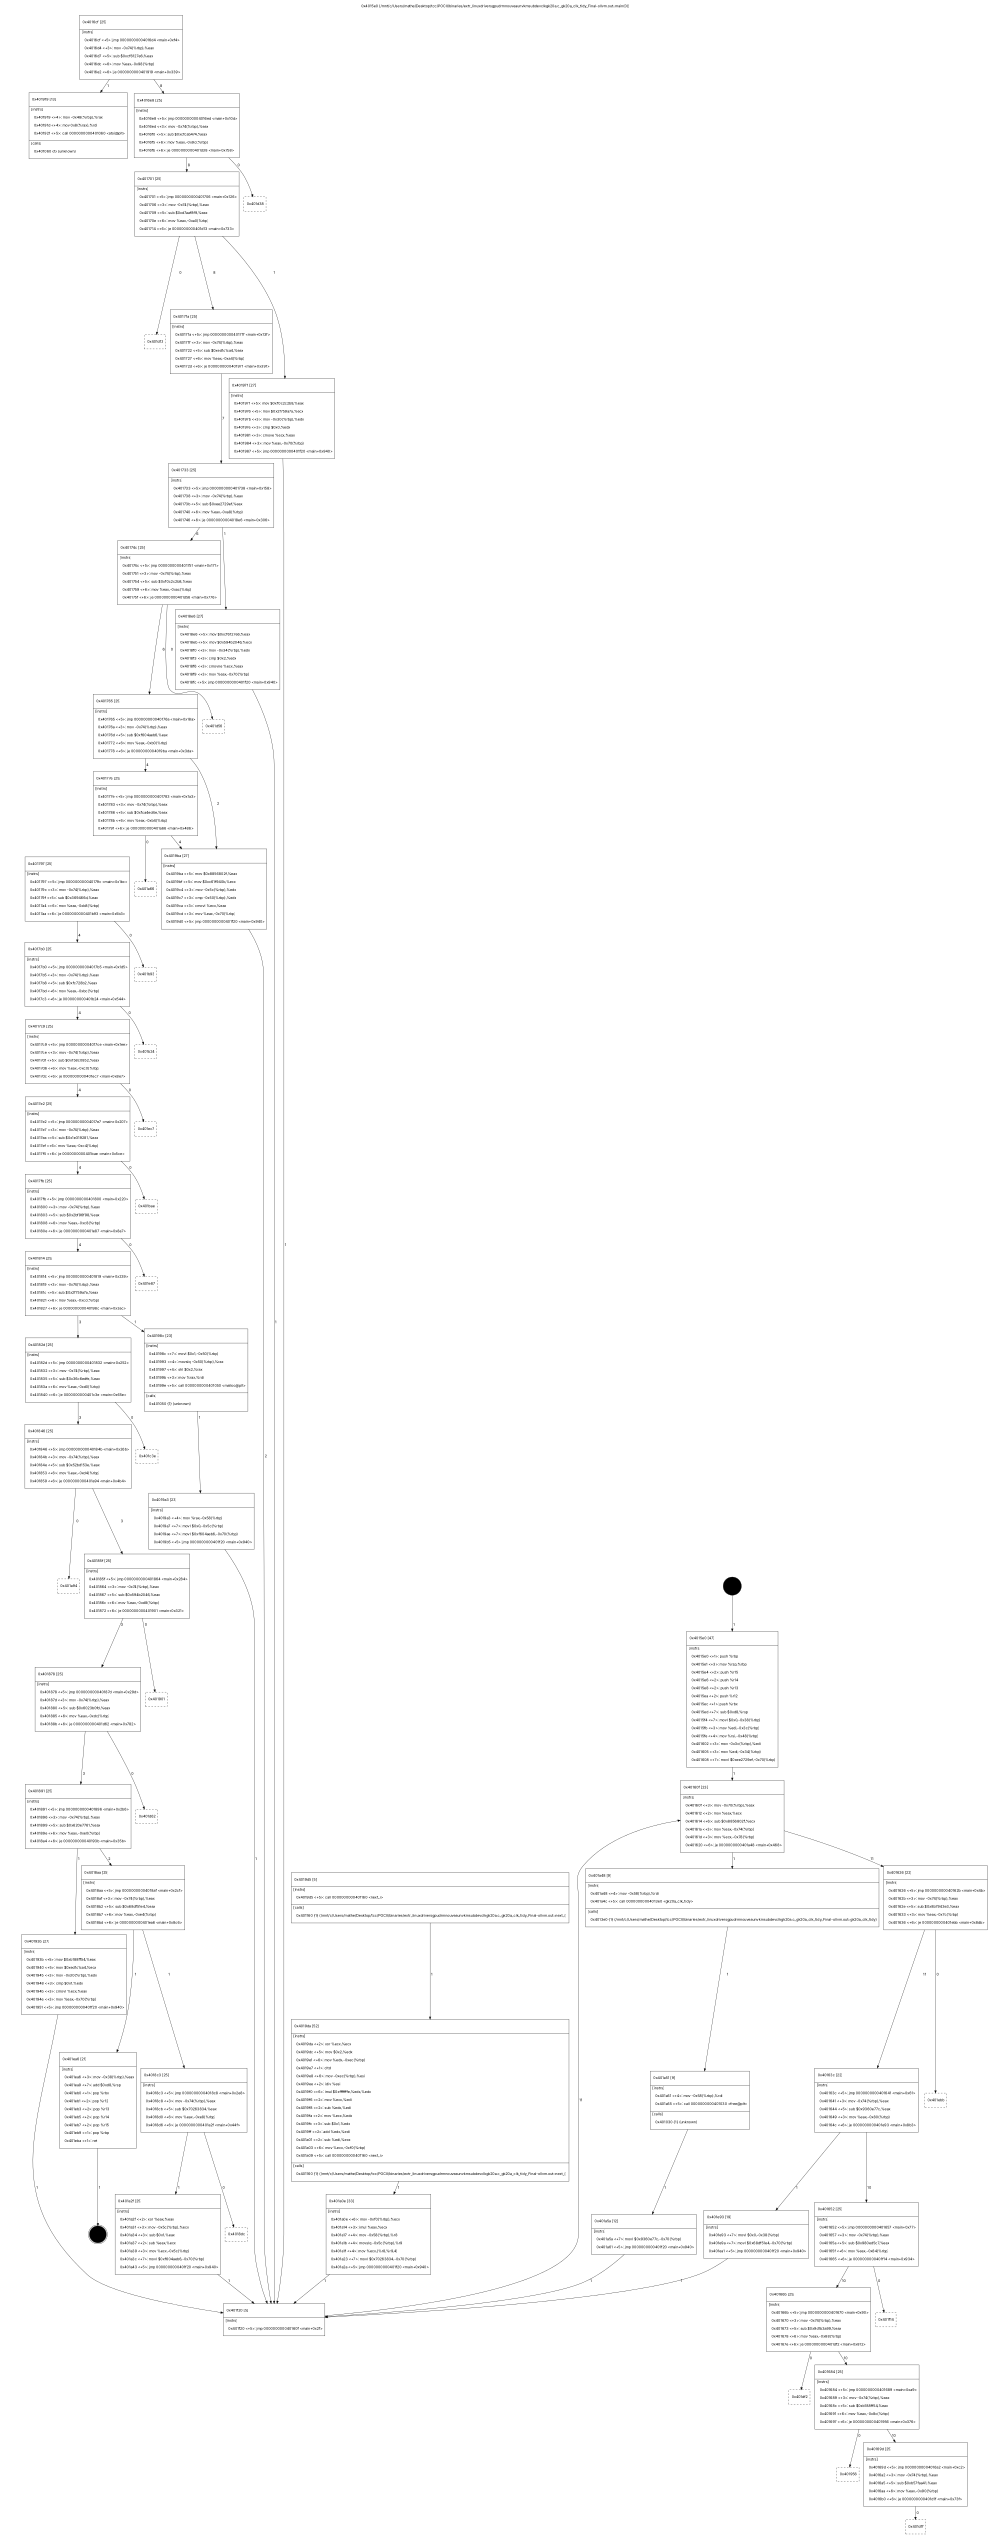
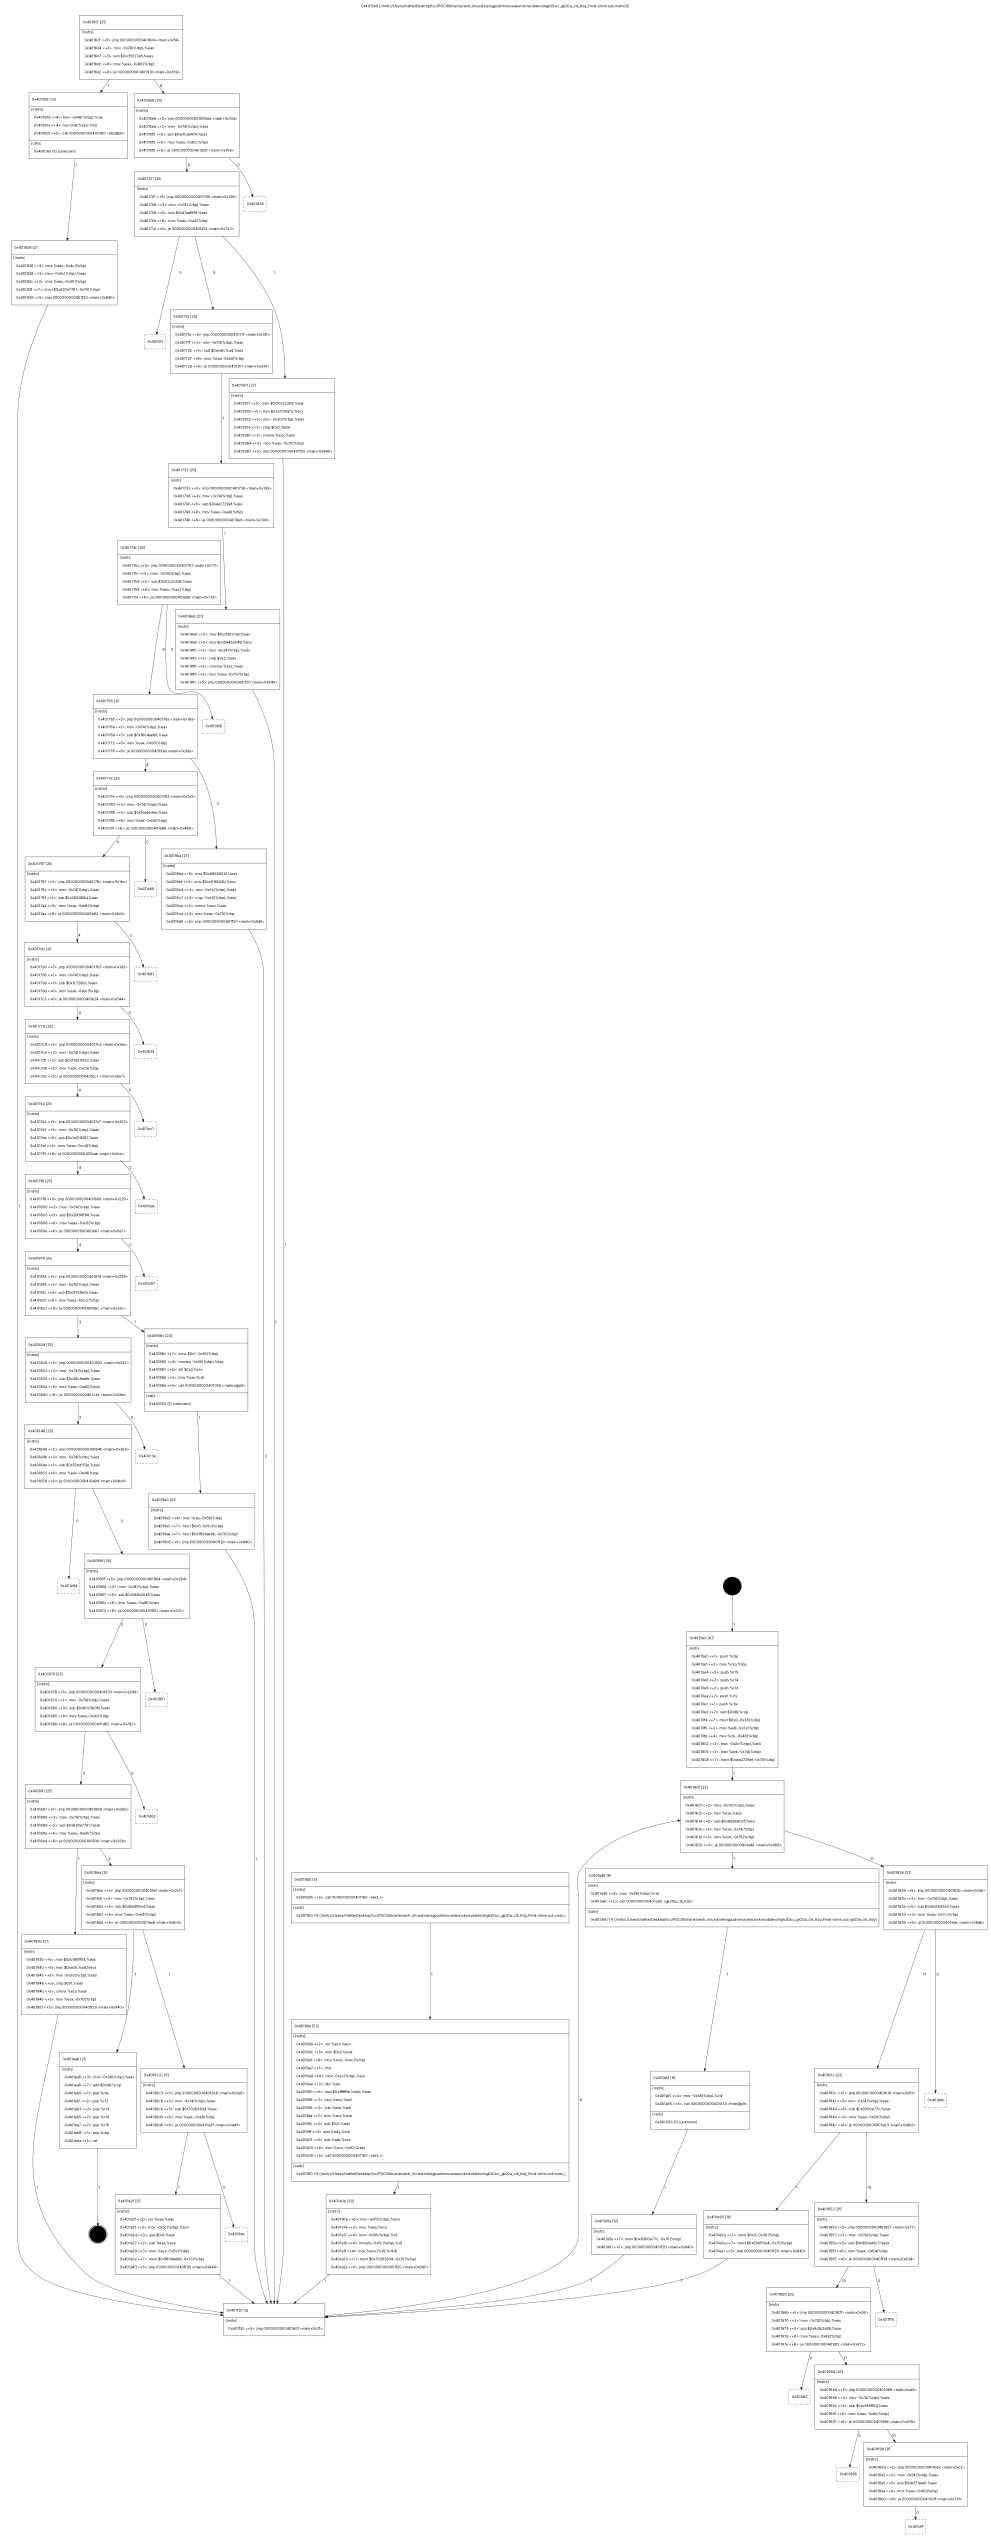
none -> (64, 273)
(196, 533) -> none
(176, 841) -> (112, 845)
(845, 2358) -> (845, 2358)
